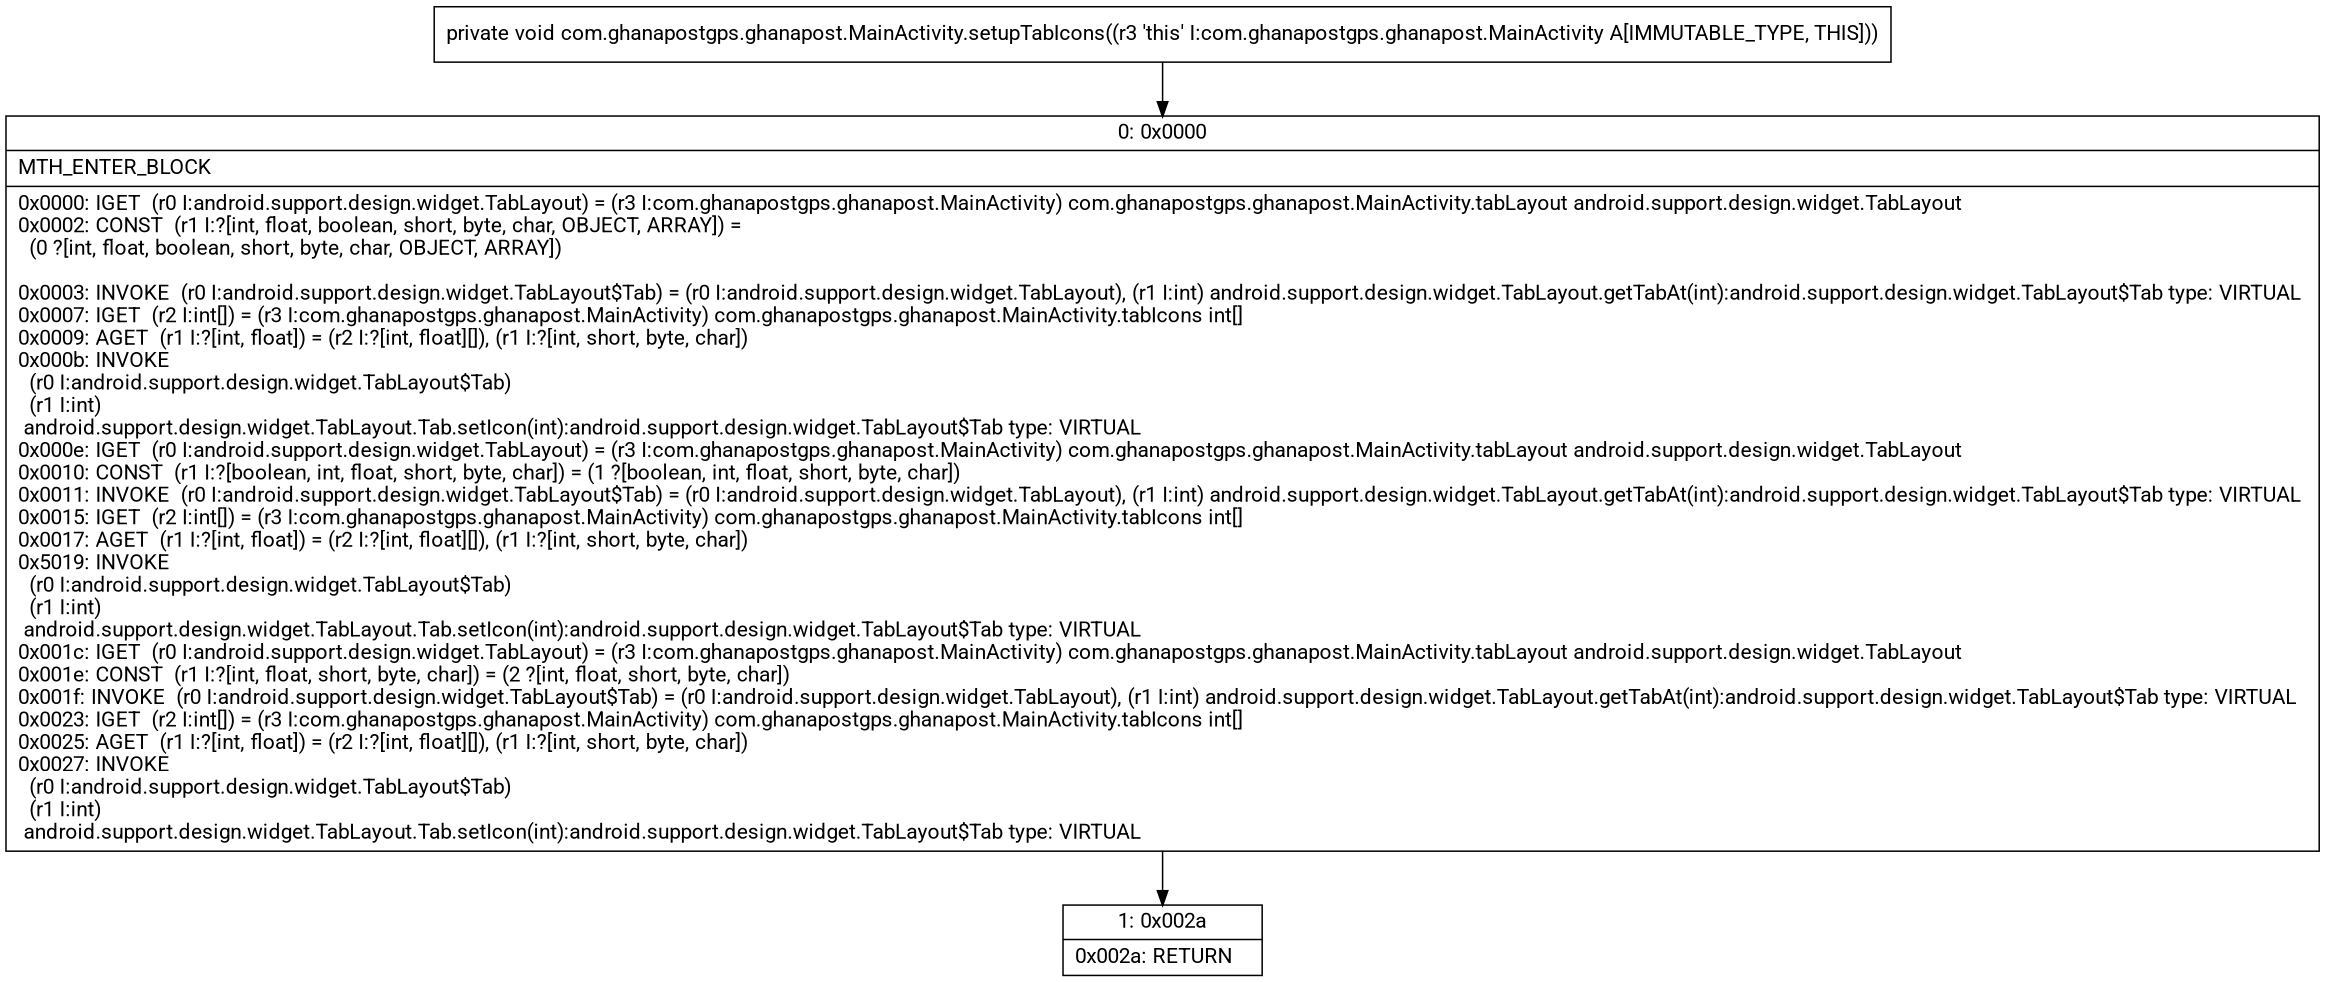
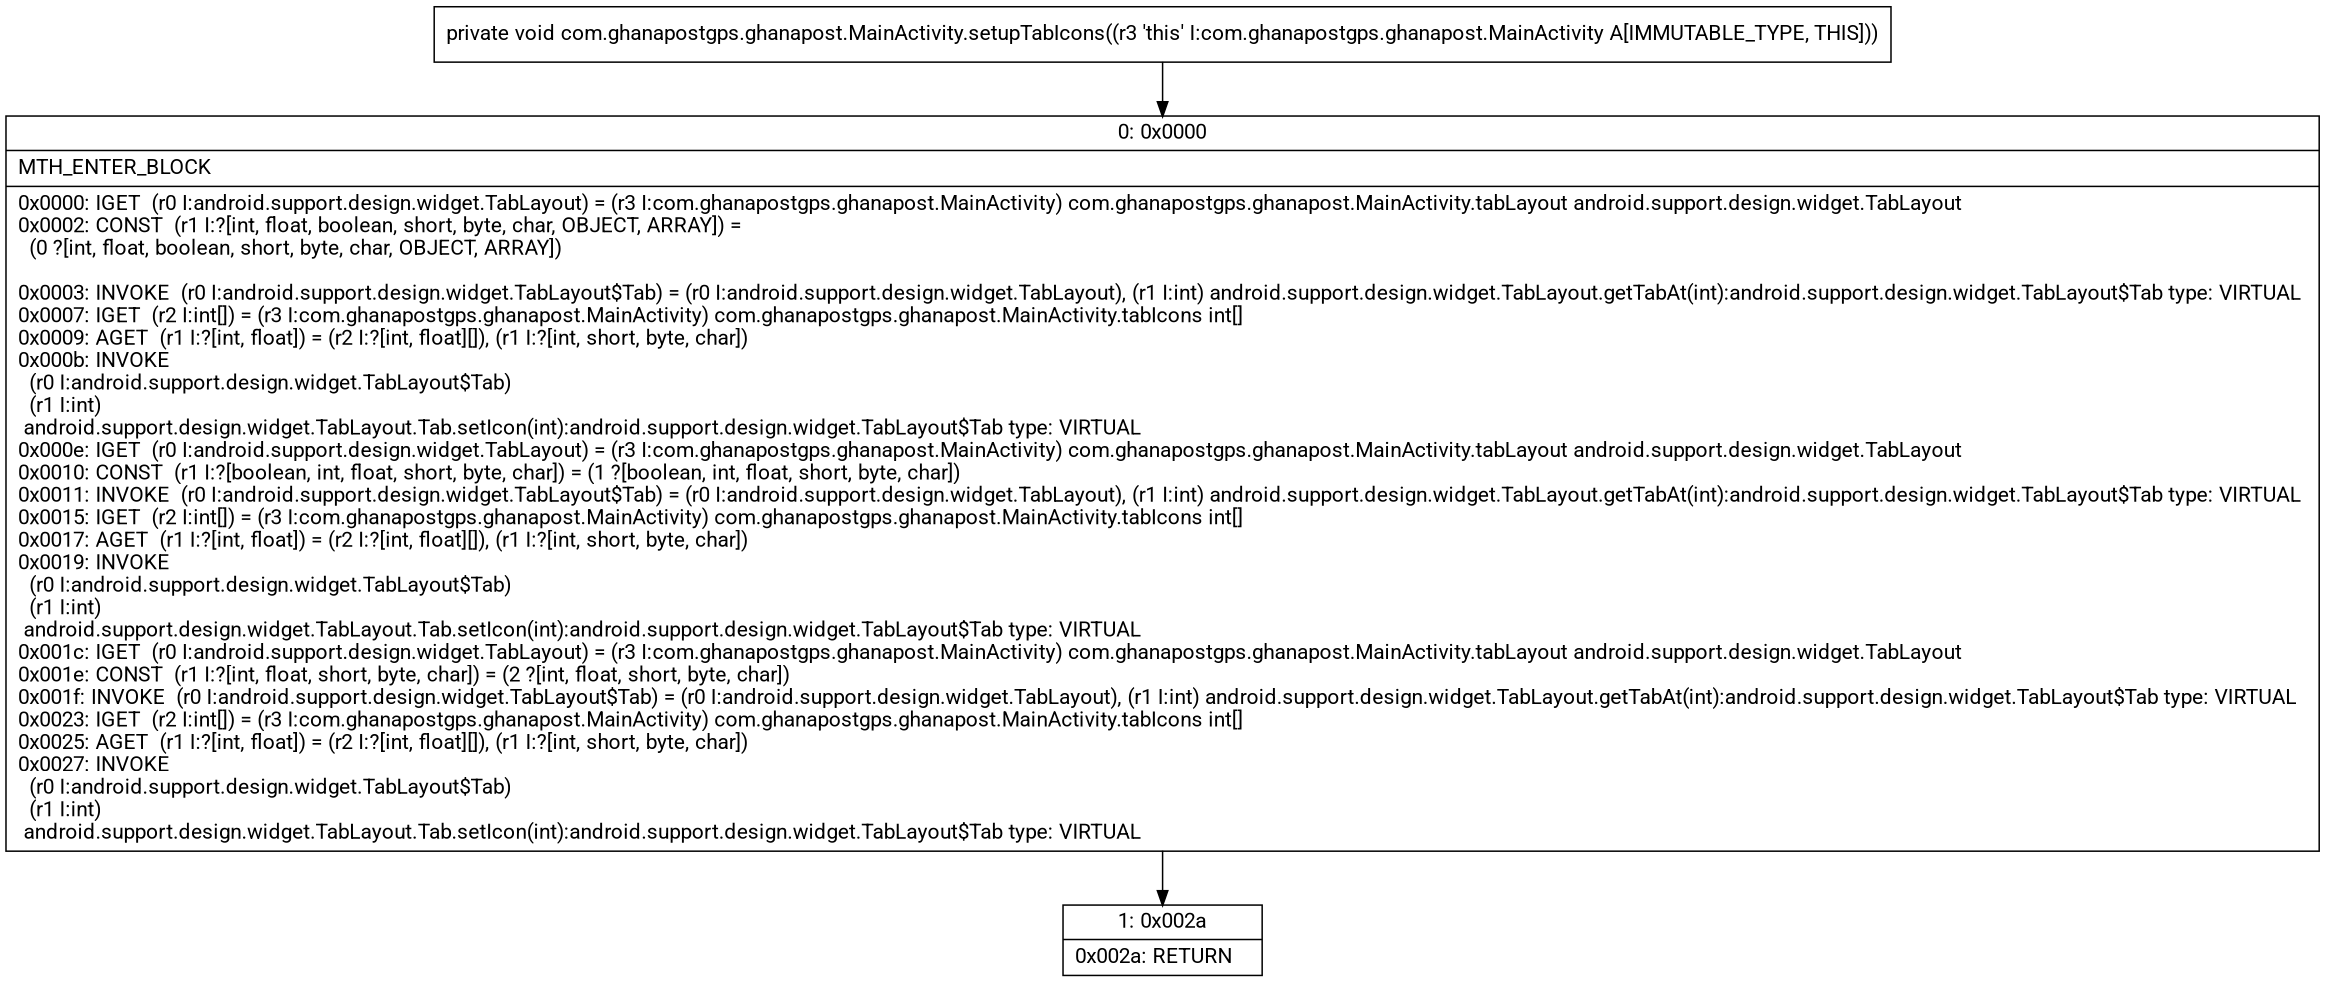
(100, 563) -> (100, 563)
